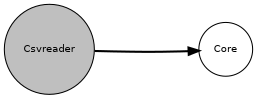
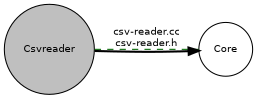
none -> (147, 49)
